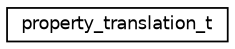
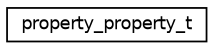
(117, 25) -> (107, 25)
